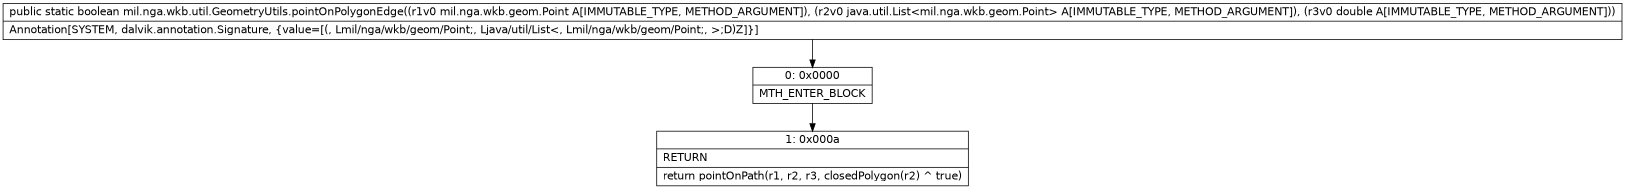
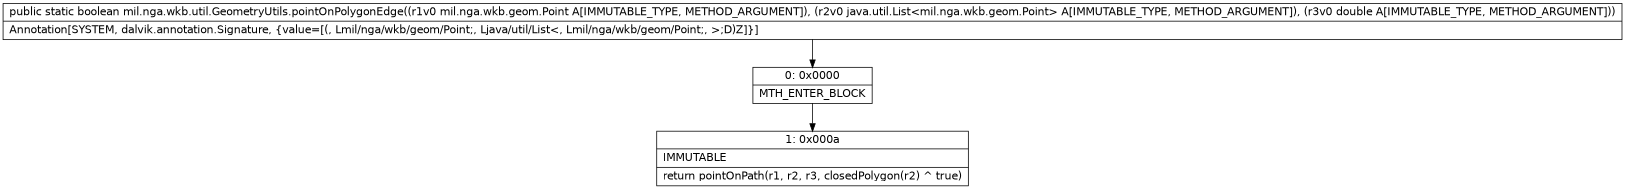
(685, 158) -> (695, 158)
